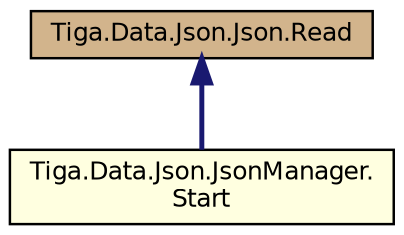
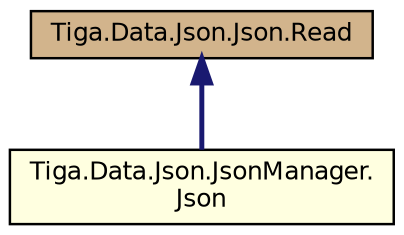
(202, 187) -> (202, 187)
